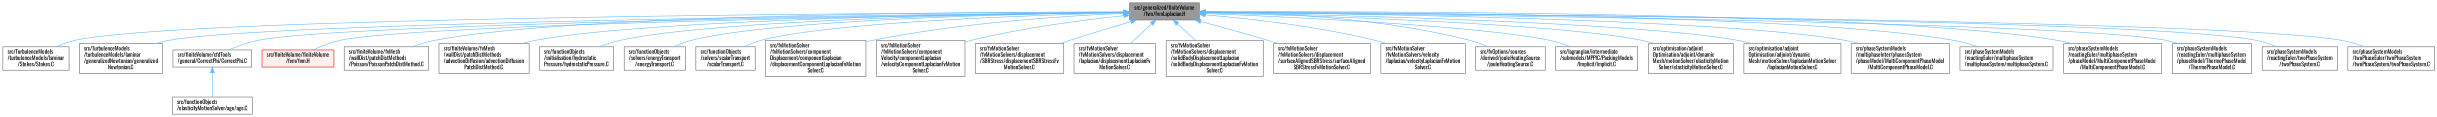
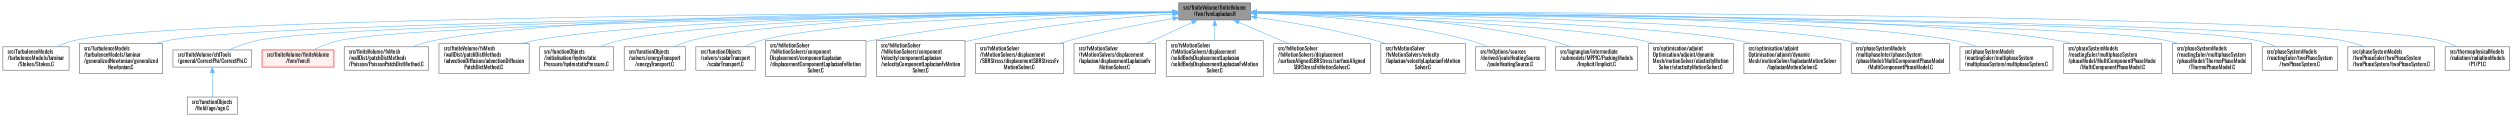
(1164, 11) -> (1215, 11)
none -> (2477, 59)
(212, 106) -> (212, 106)
